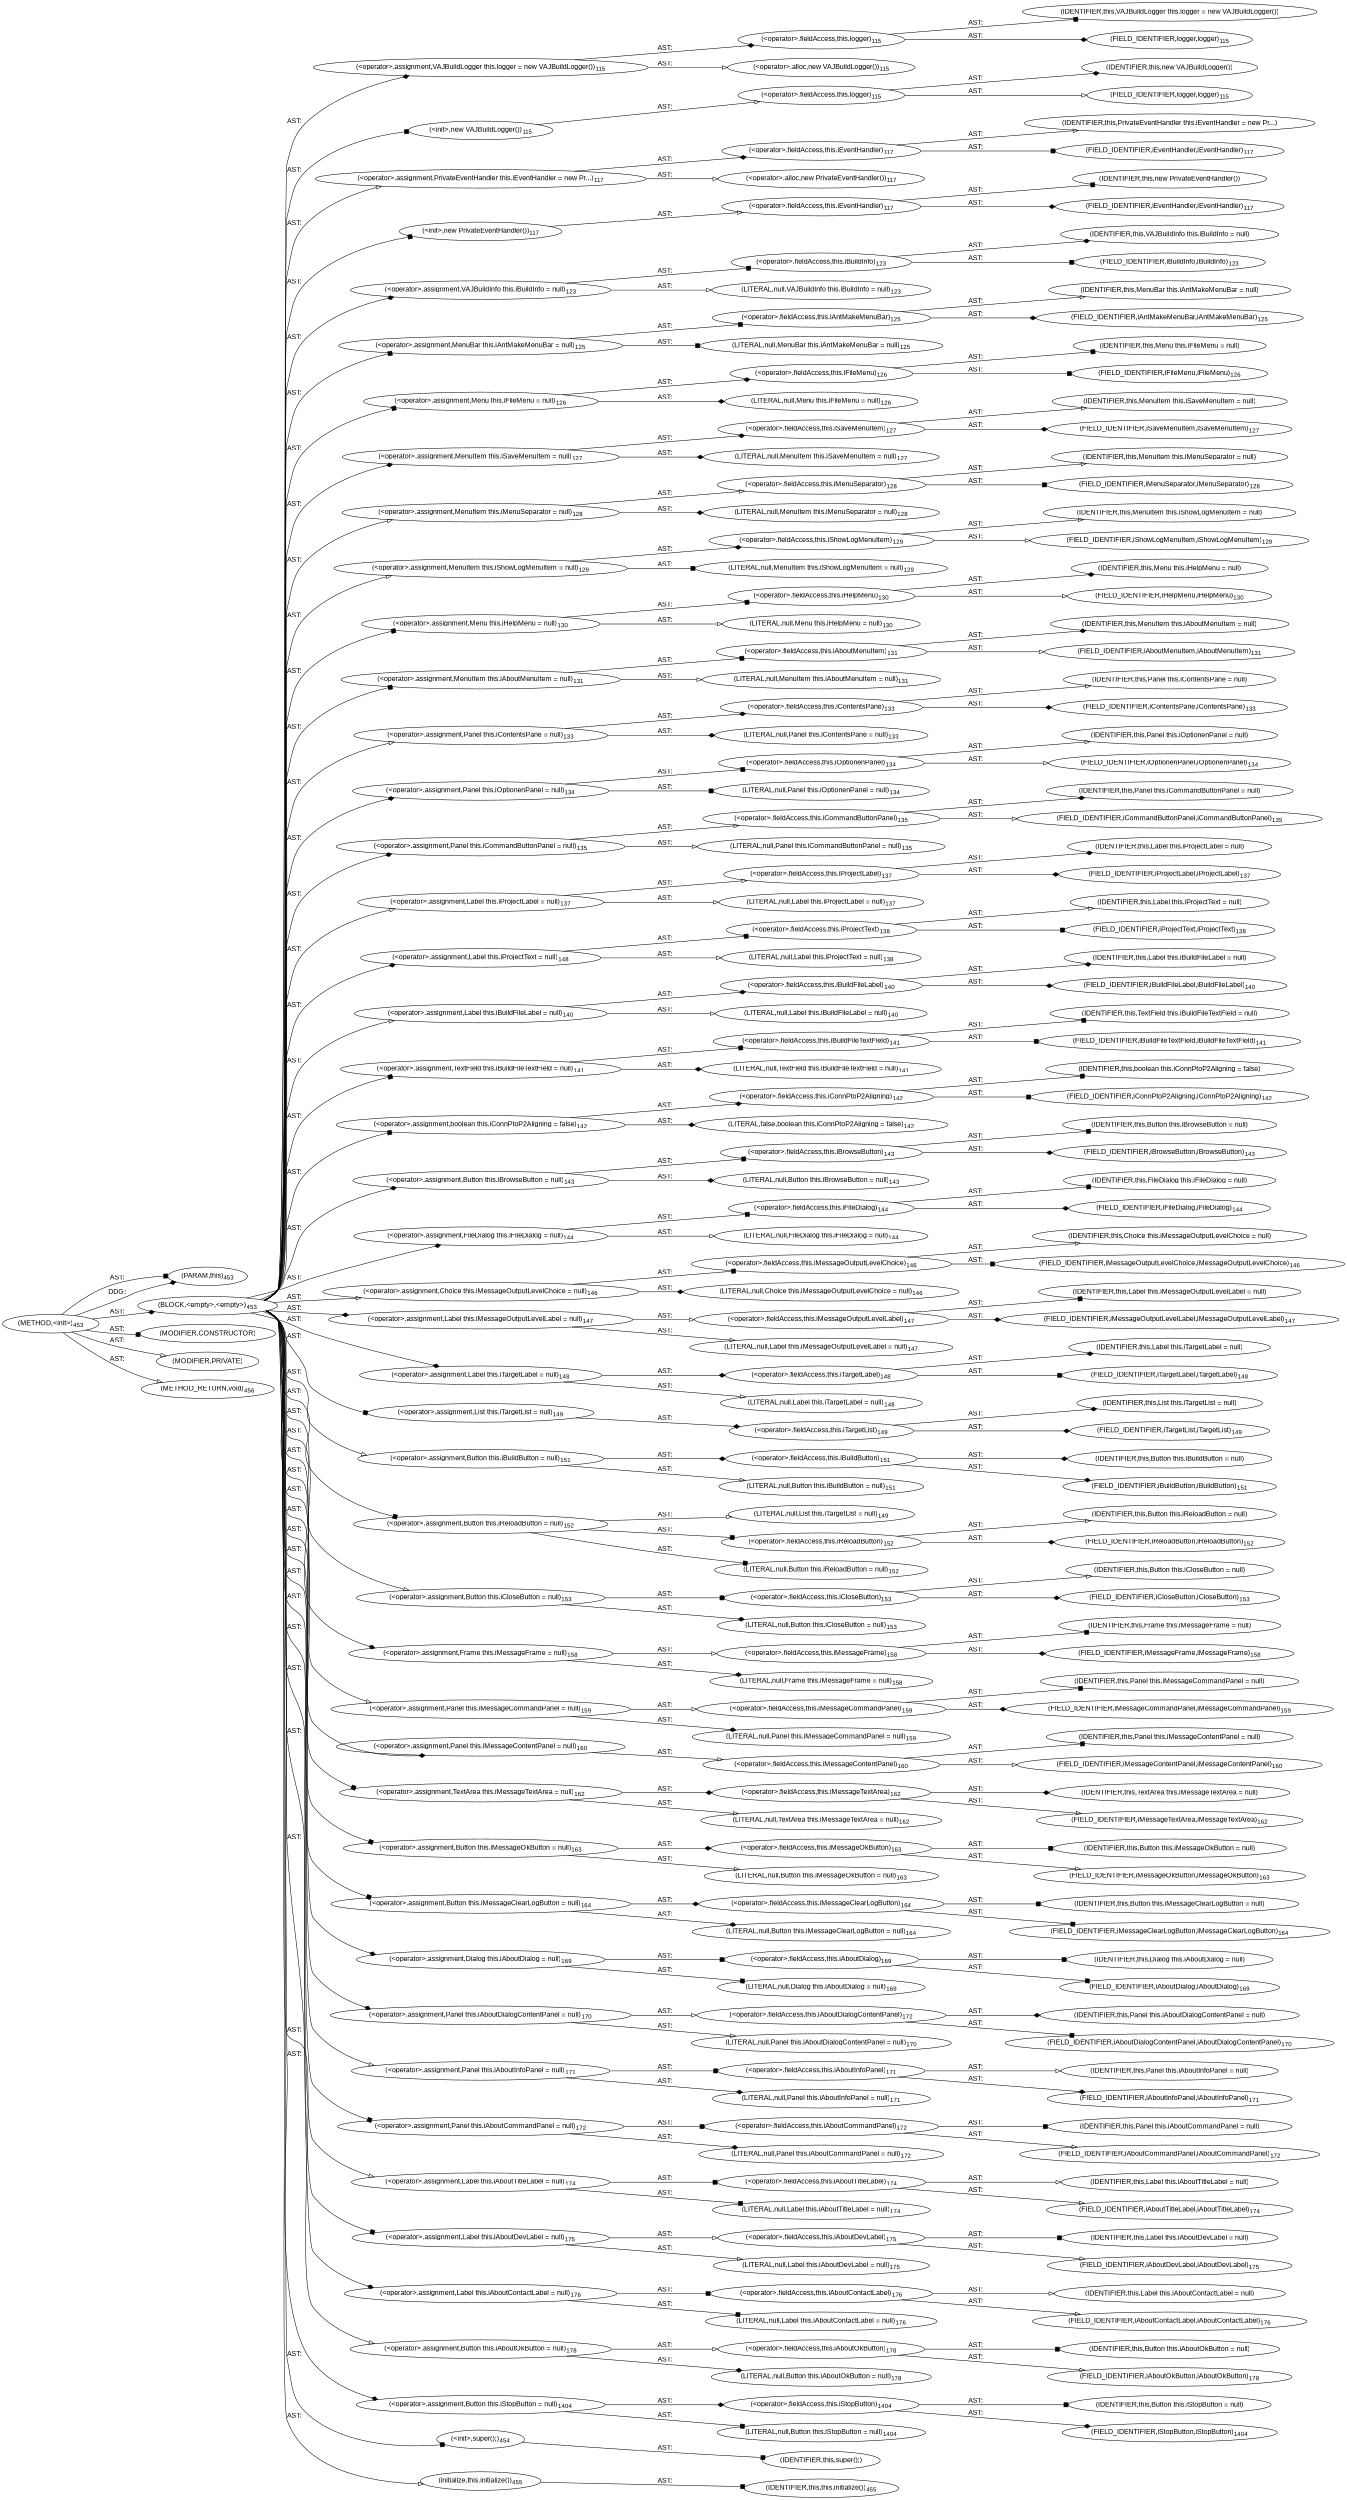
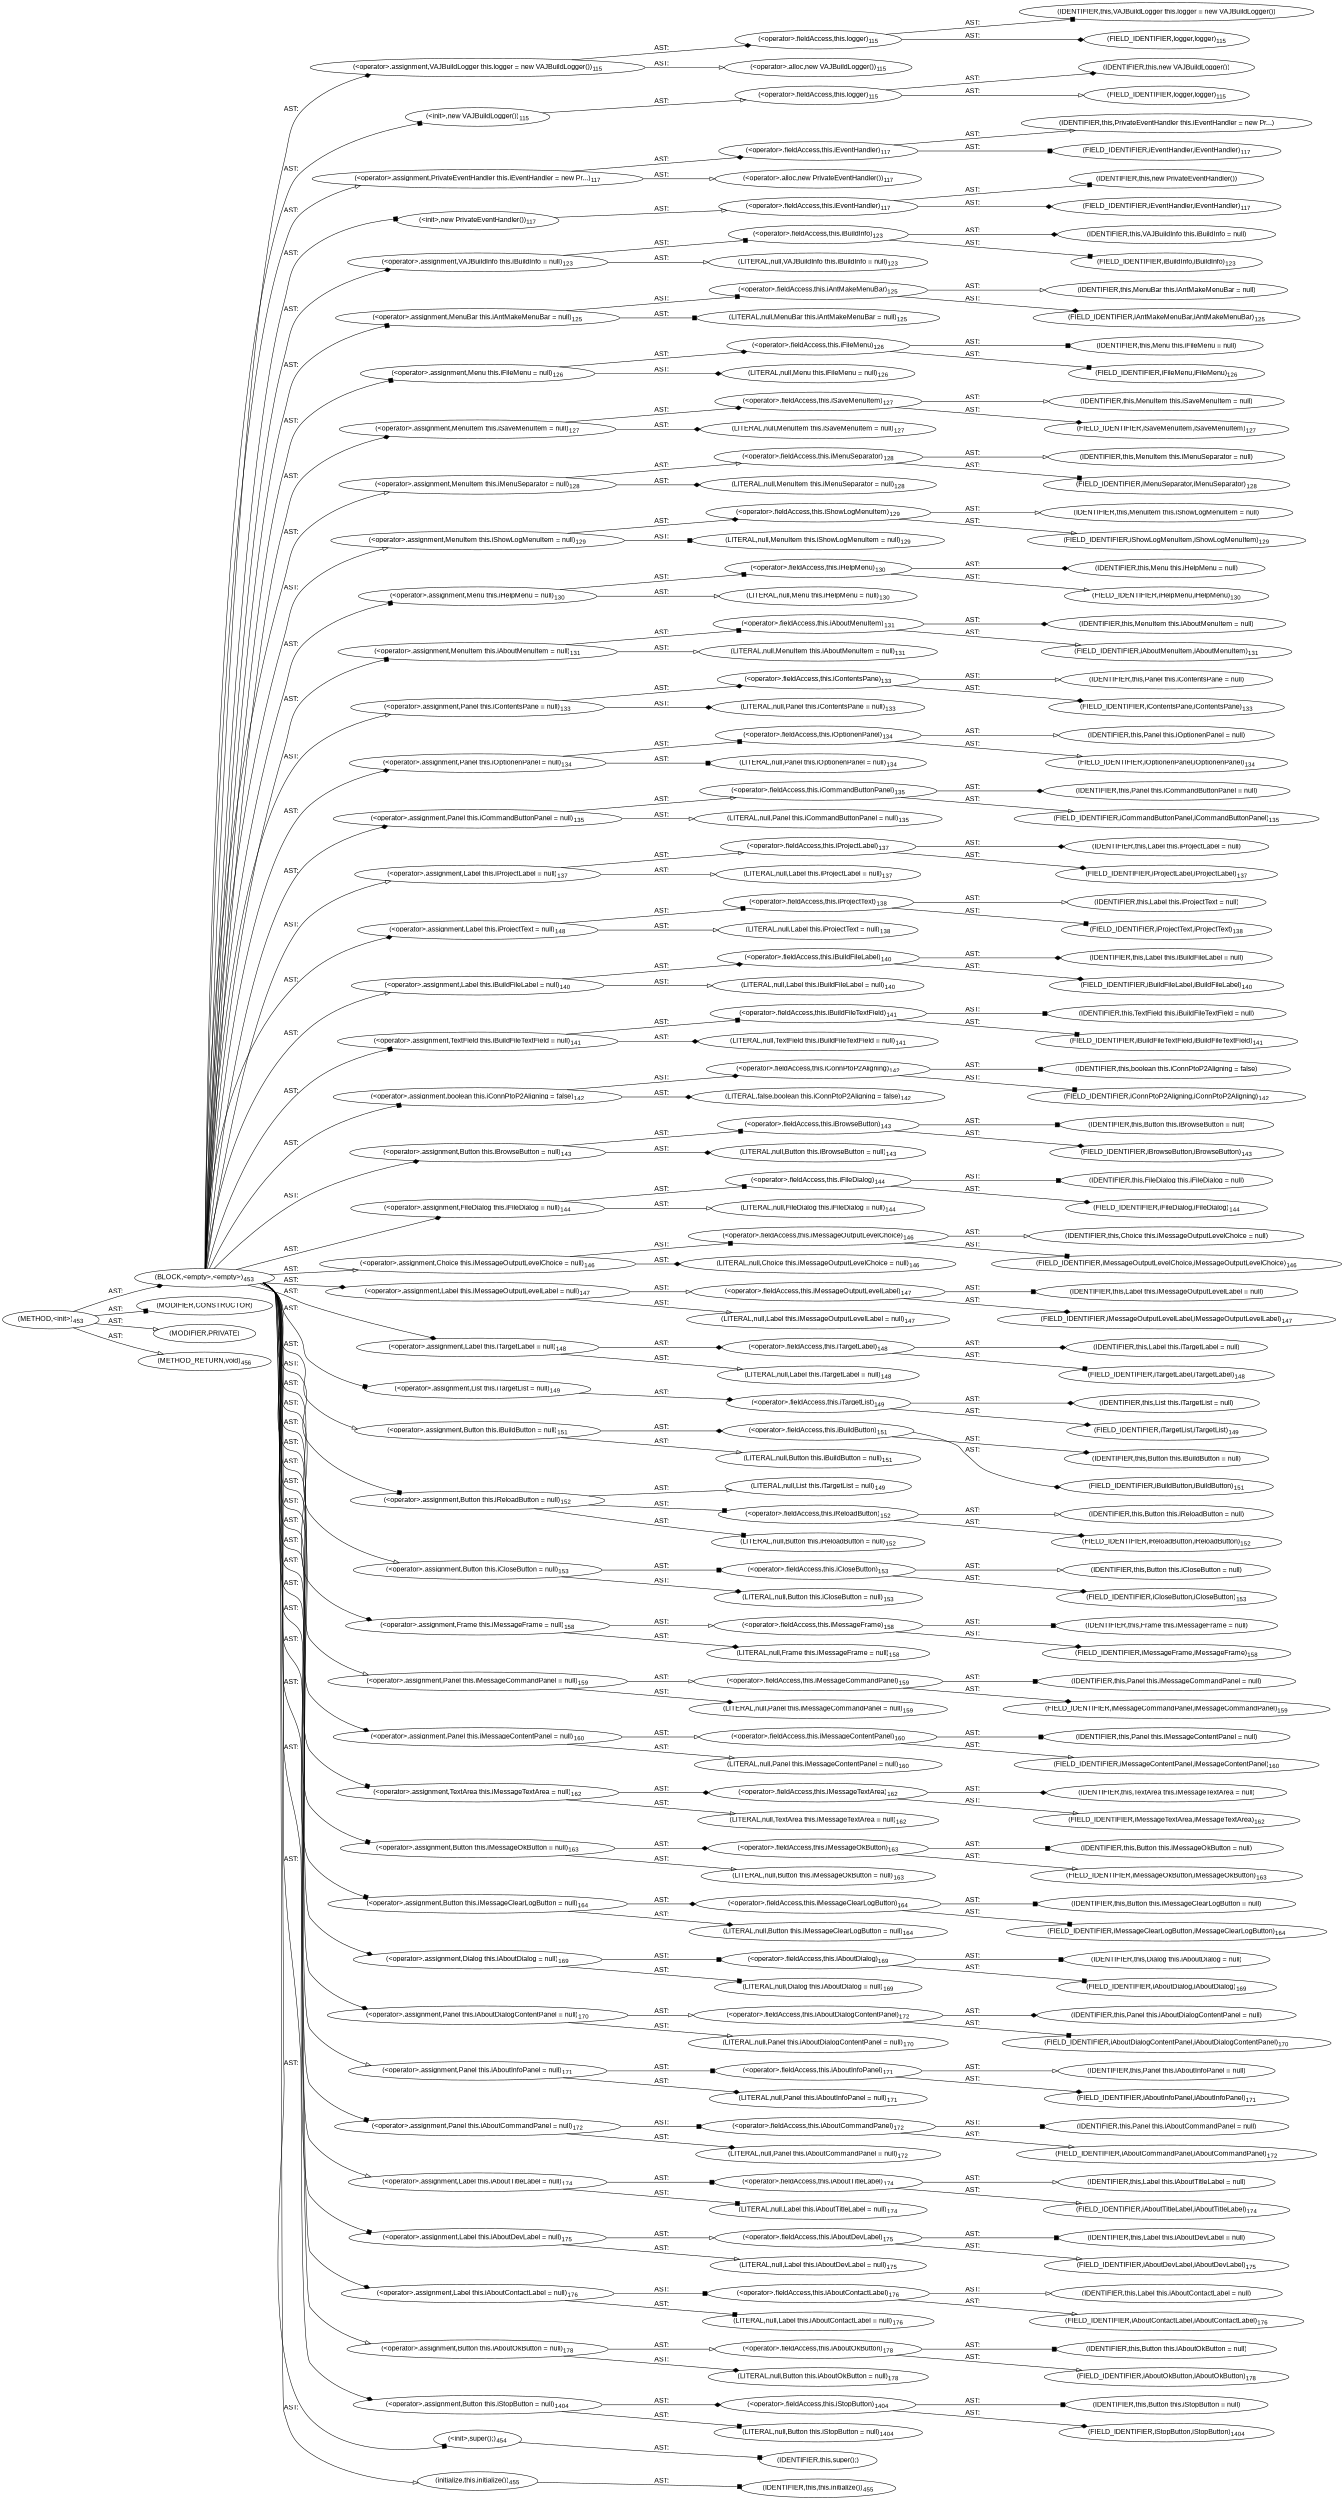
(208, 1276) -> none
none -> (818, 1765)
